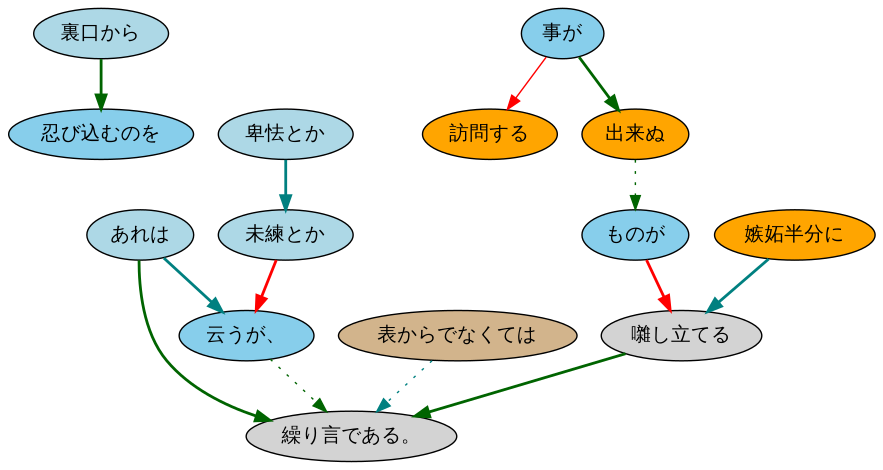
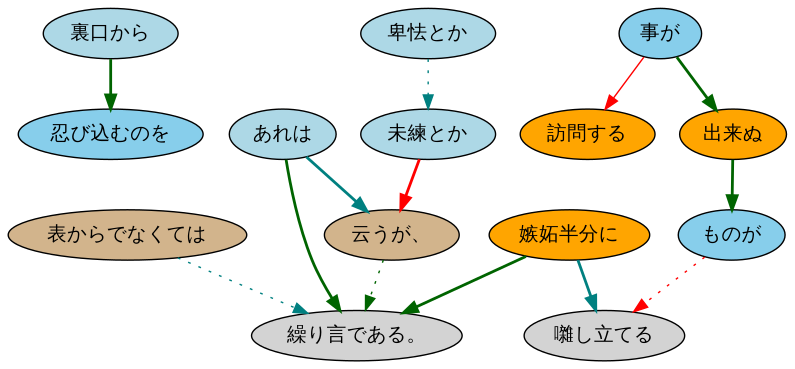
(286, 178) -> (428, 77)
(635, 178) -> (732, 178)
(655, 279) -> (675, 280)
(247, 336) -> (392, 235)
(527, 383) -> (471, 282)
